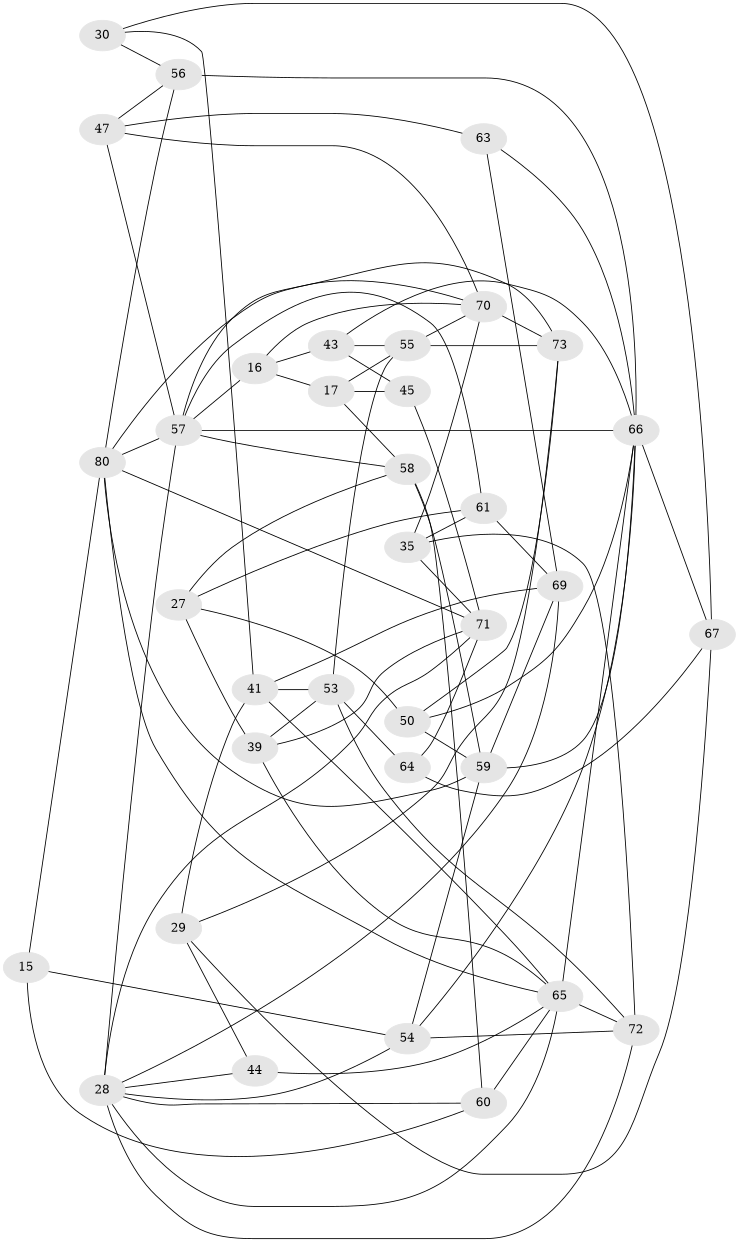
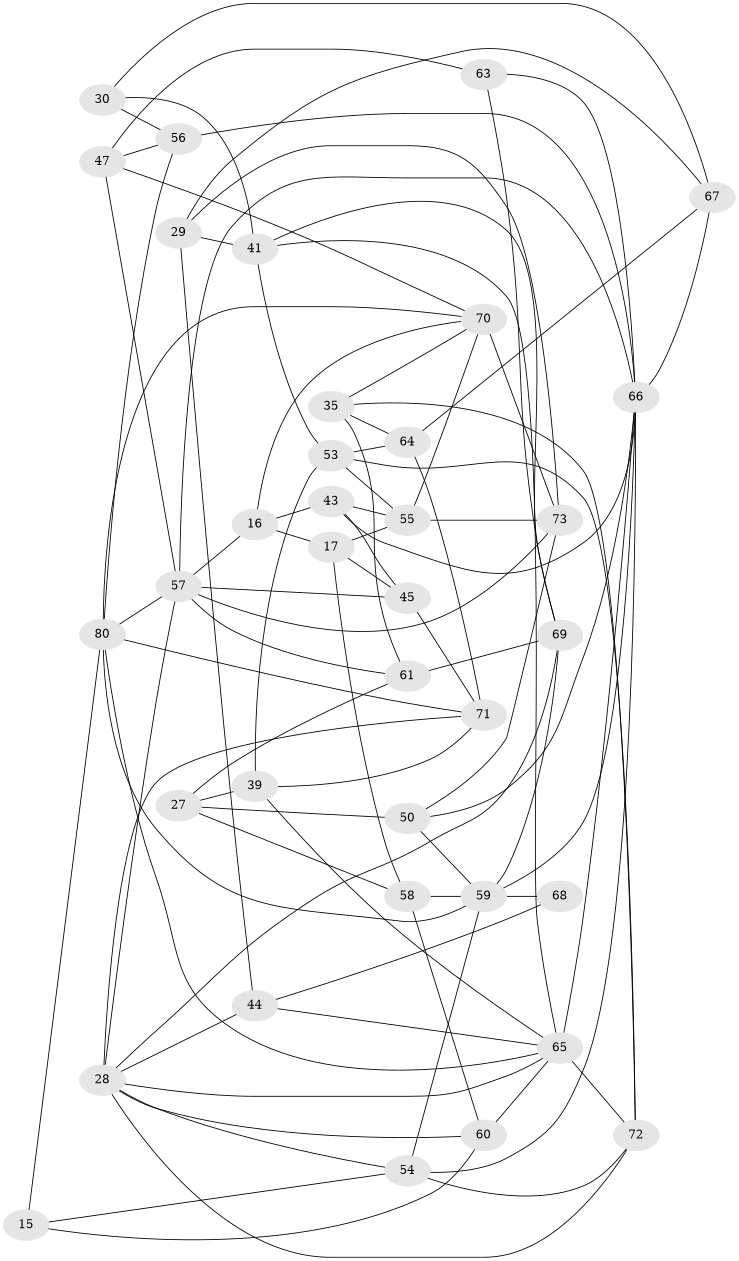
(292, 453) -> (293, 592)
(453, 594) -> (369, 424)
none -> (560, 896)
